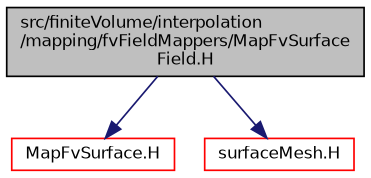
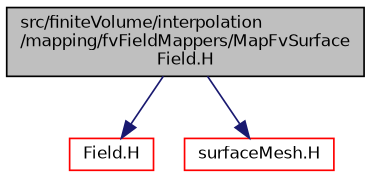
(93, 154) -> (112, 154)
